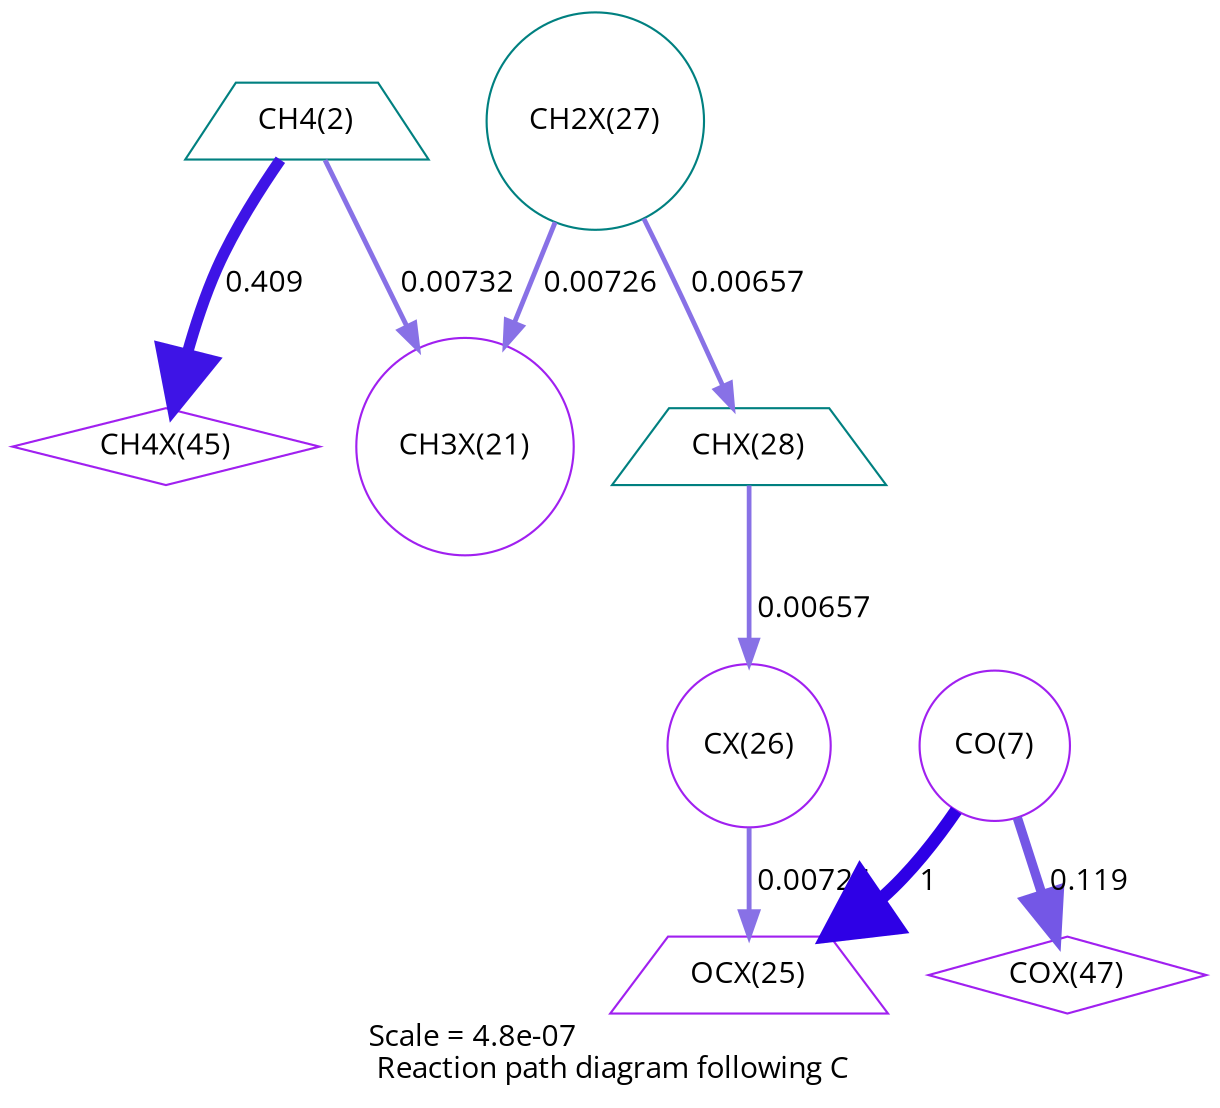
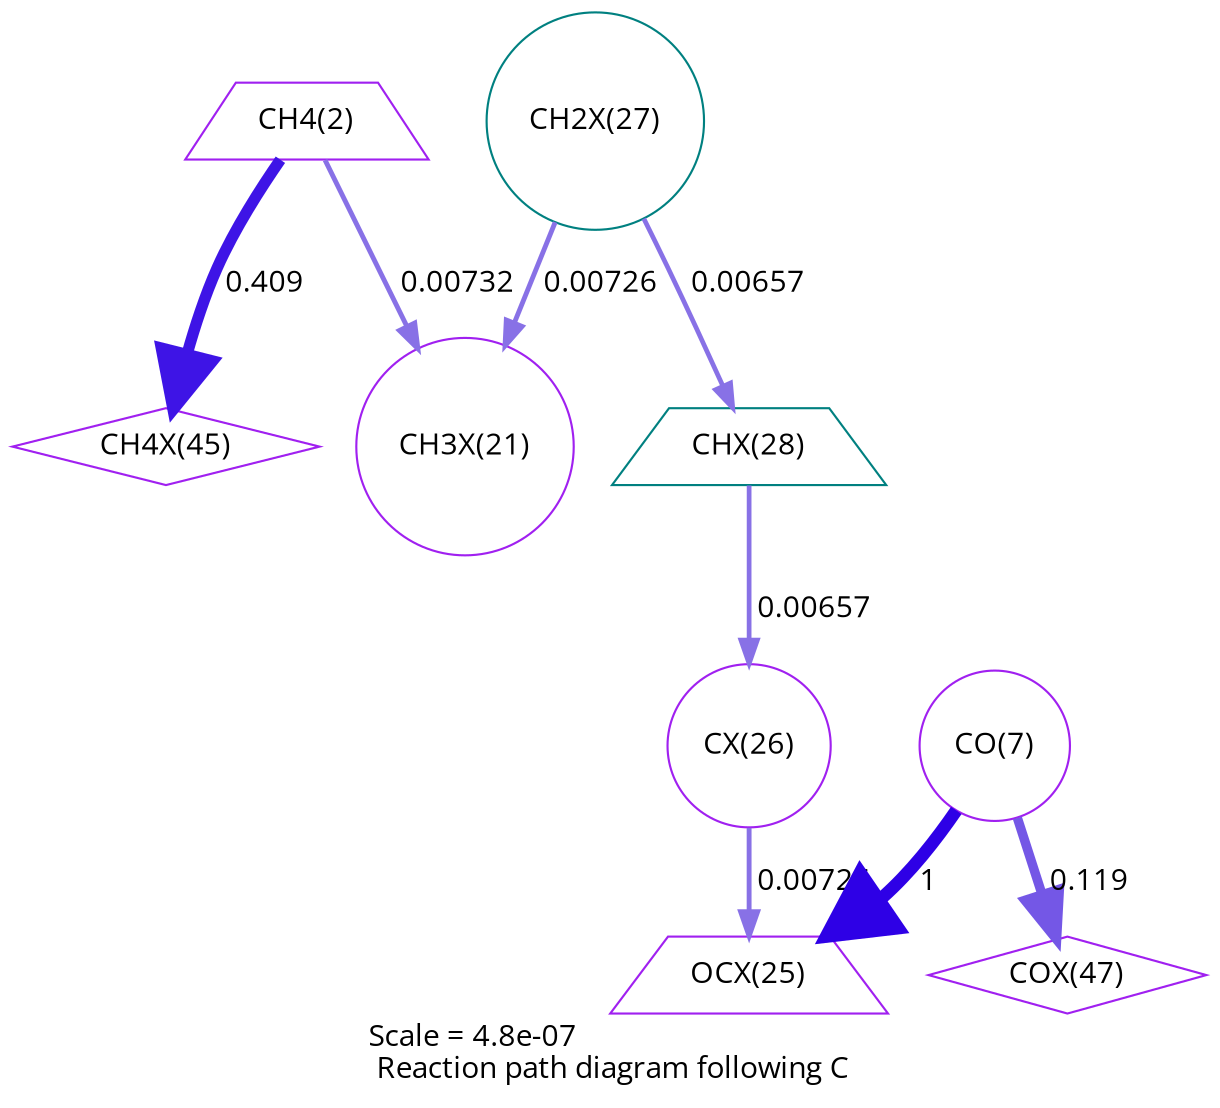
(307, 121) -> (307, 121)
